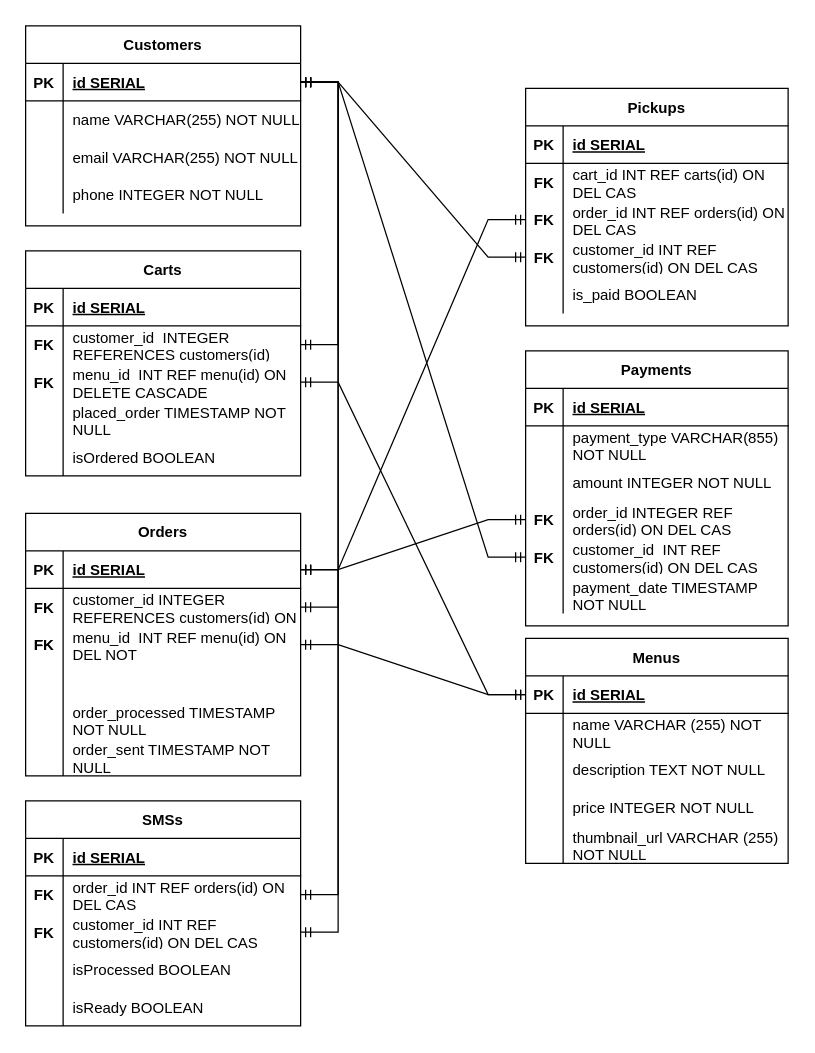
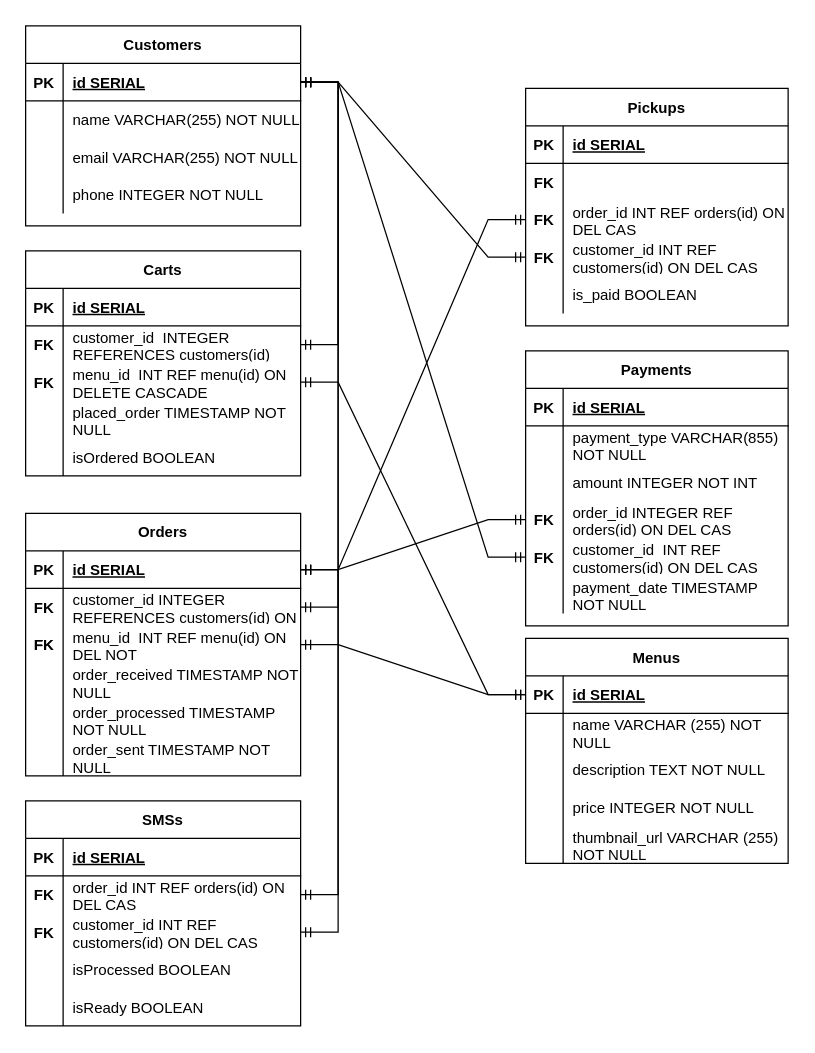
(676, 182) -> none
(663, 483) -> (659, 483)
none -> (182, 682)
